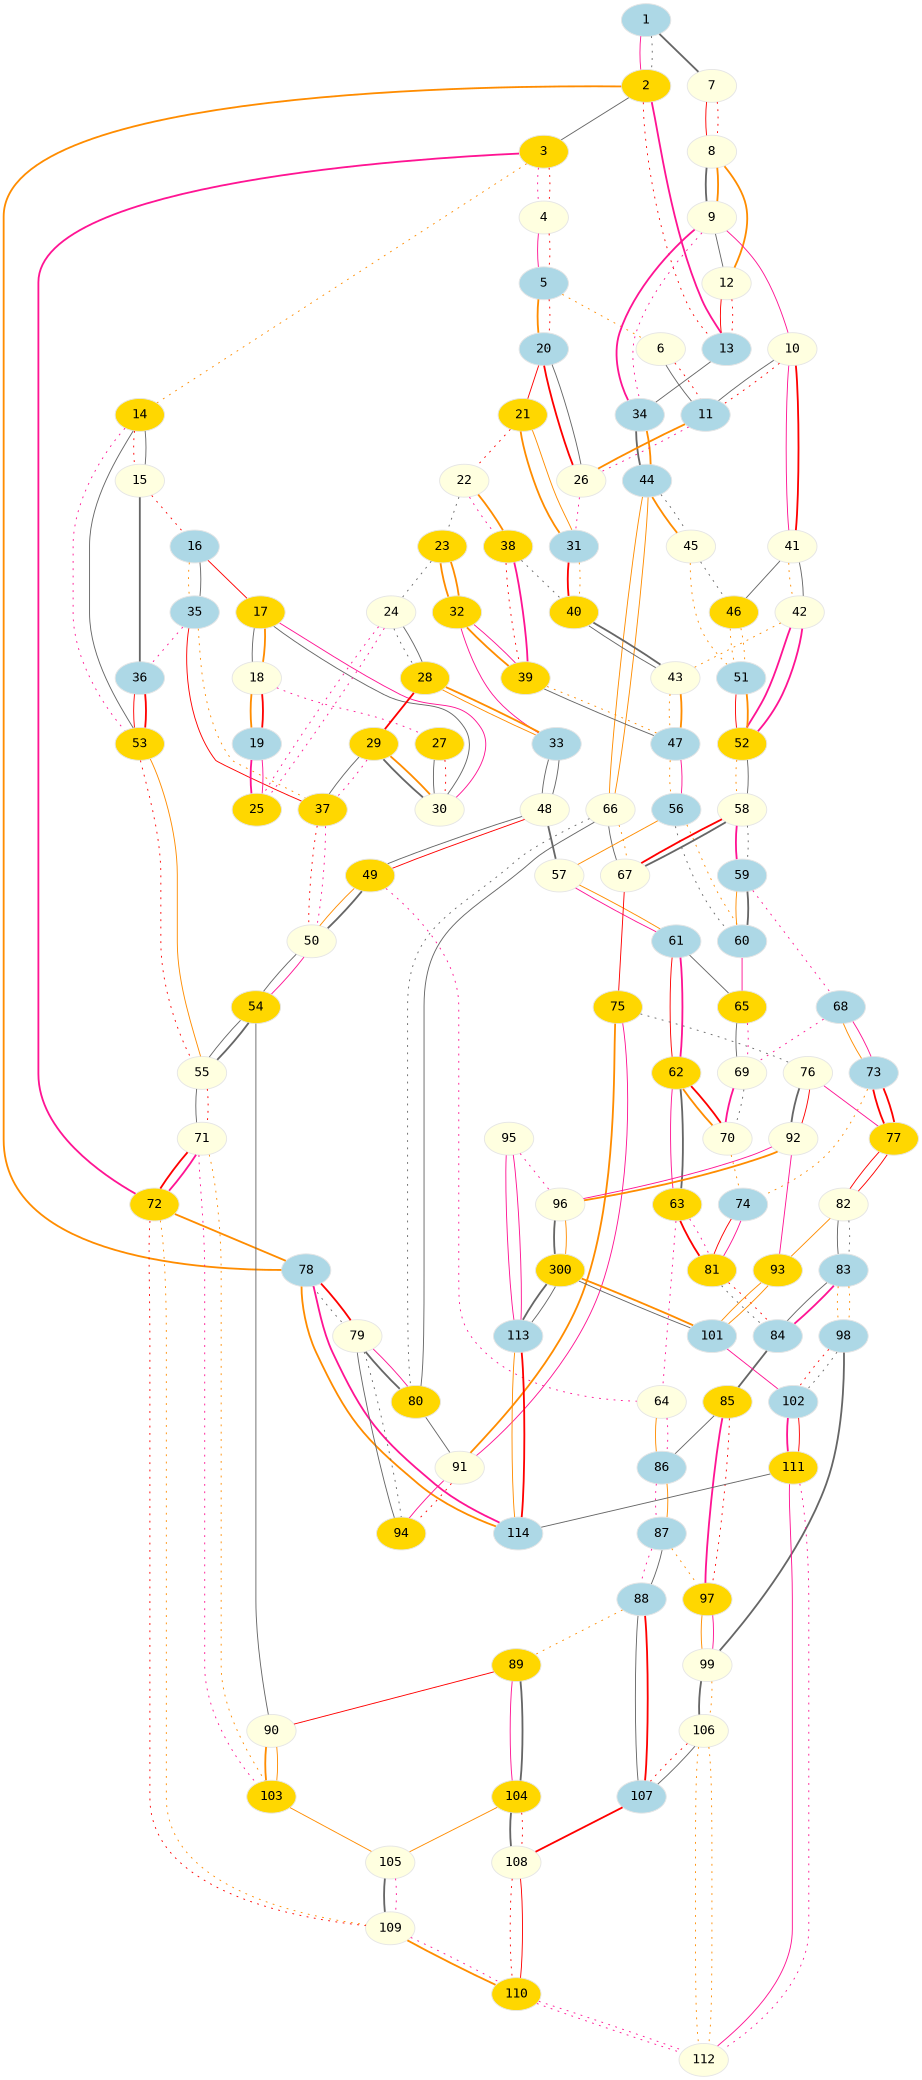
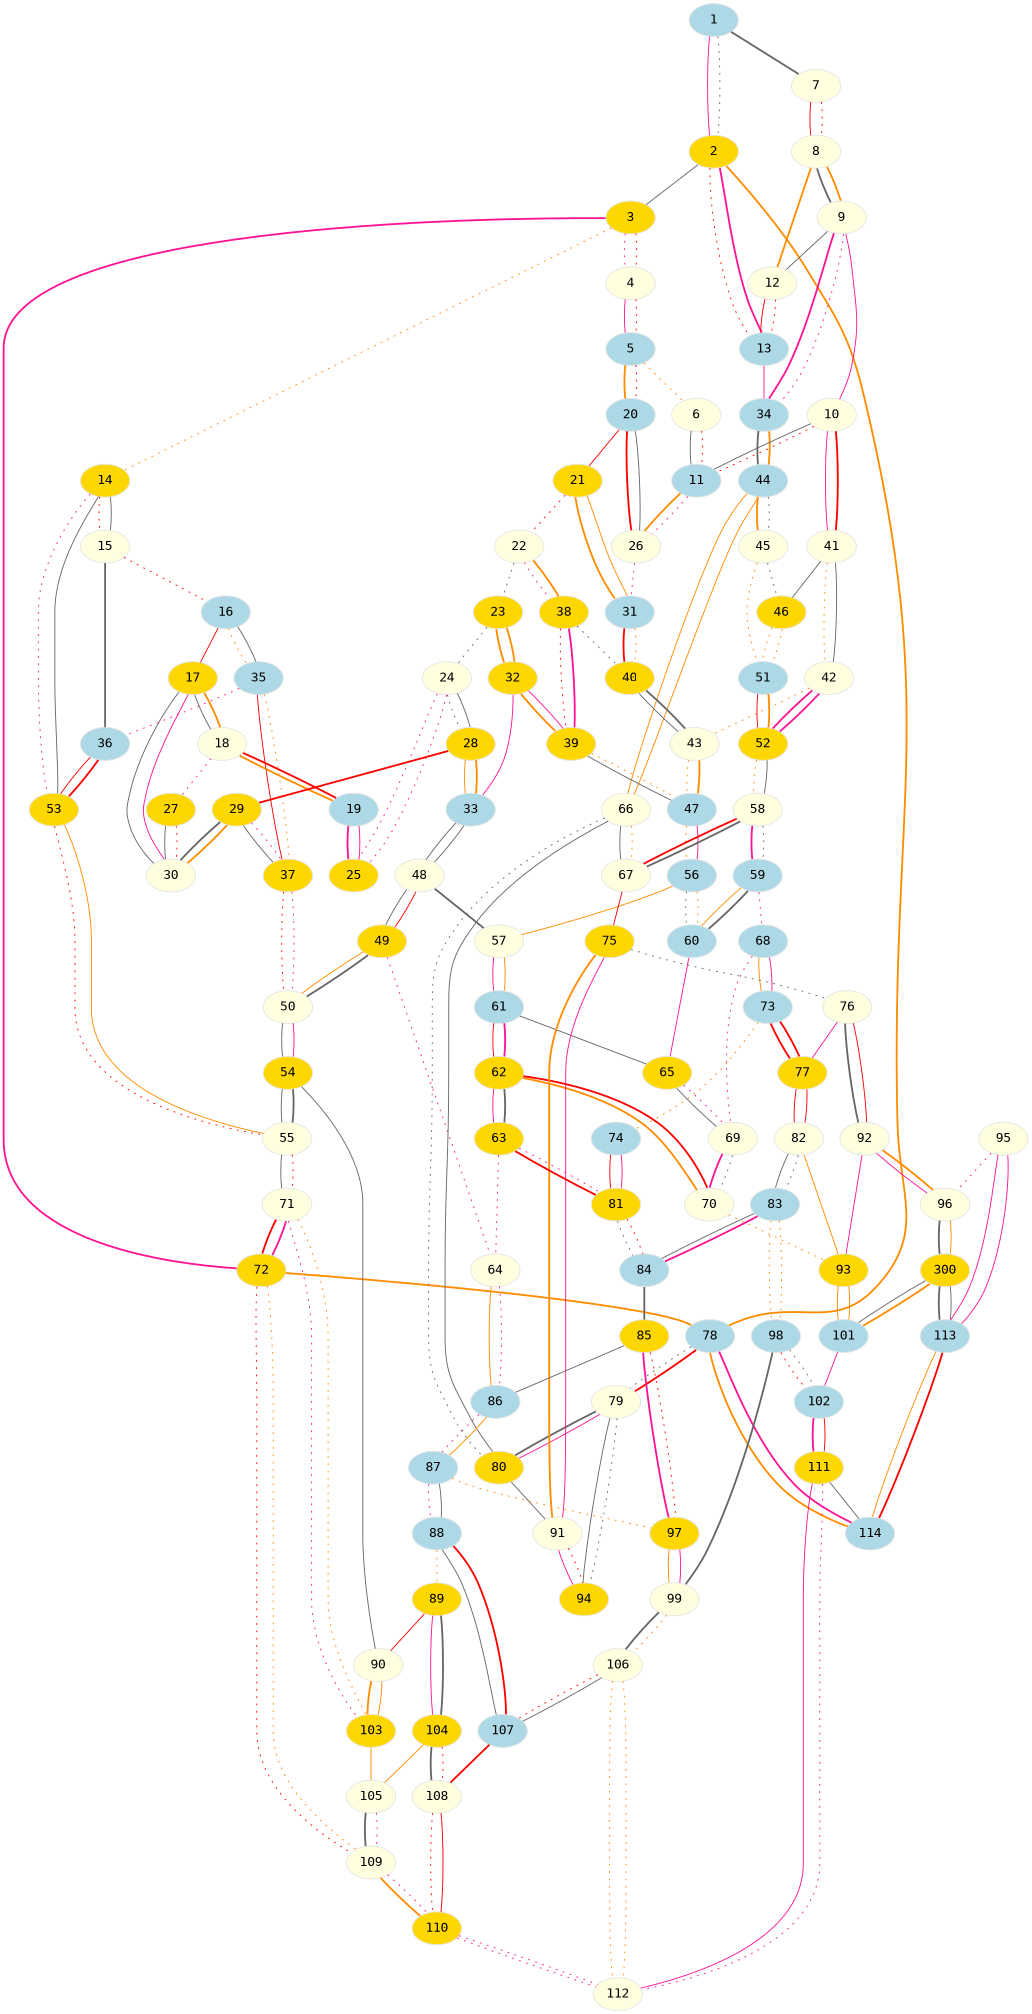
(693, 375) -> (764, 382)
(735, 1172) -> (764, 1232)
